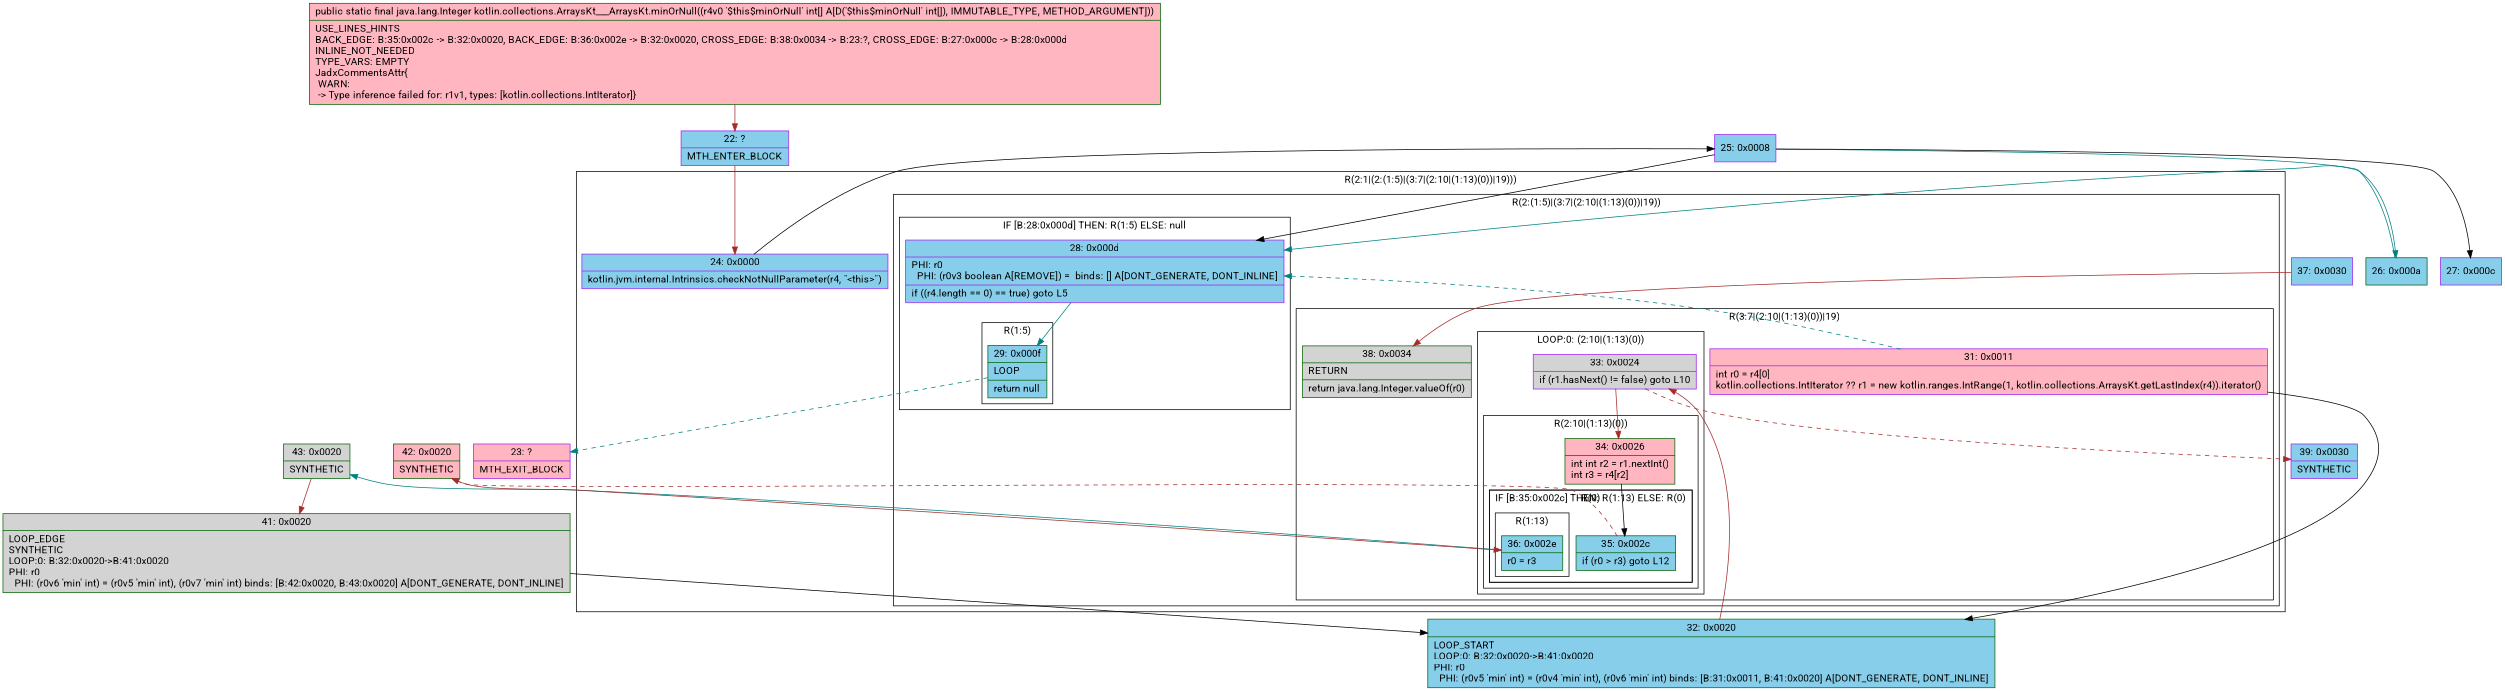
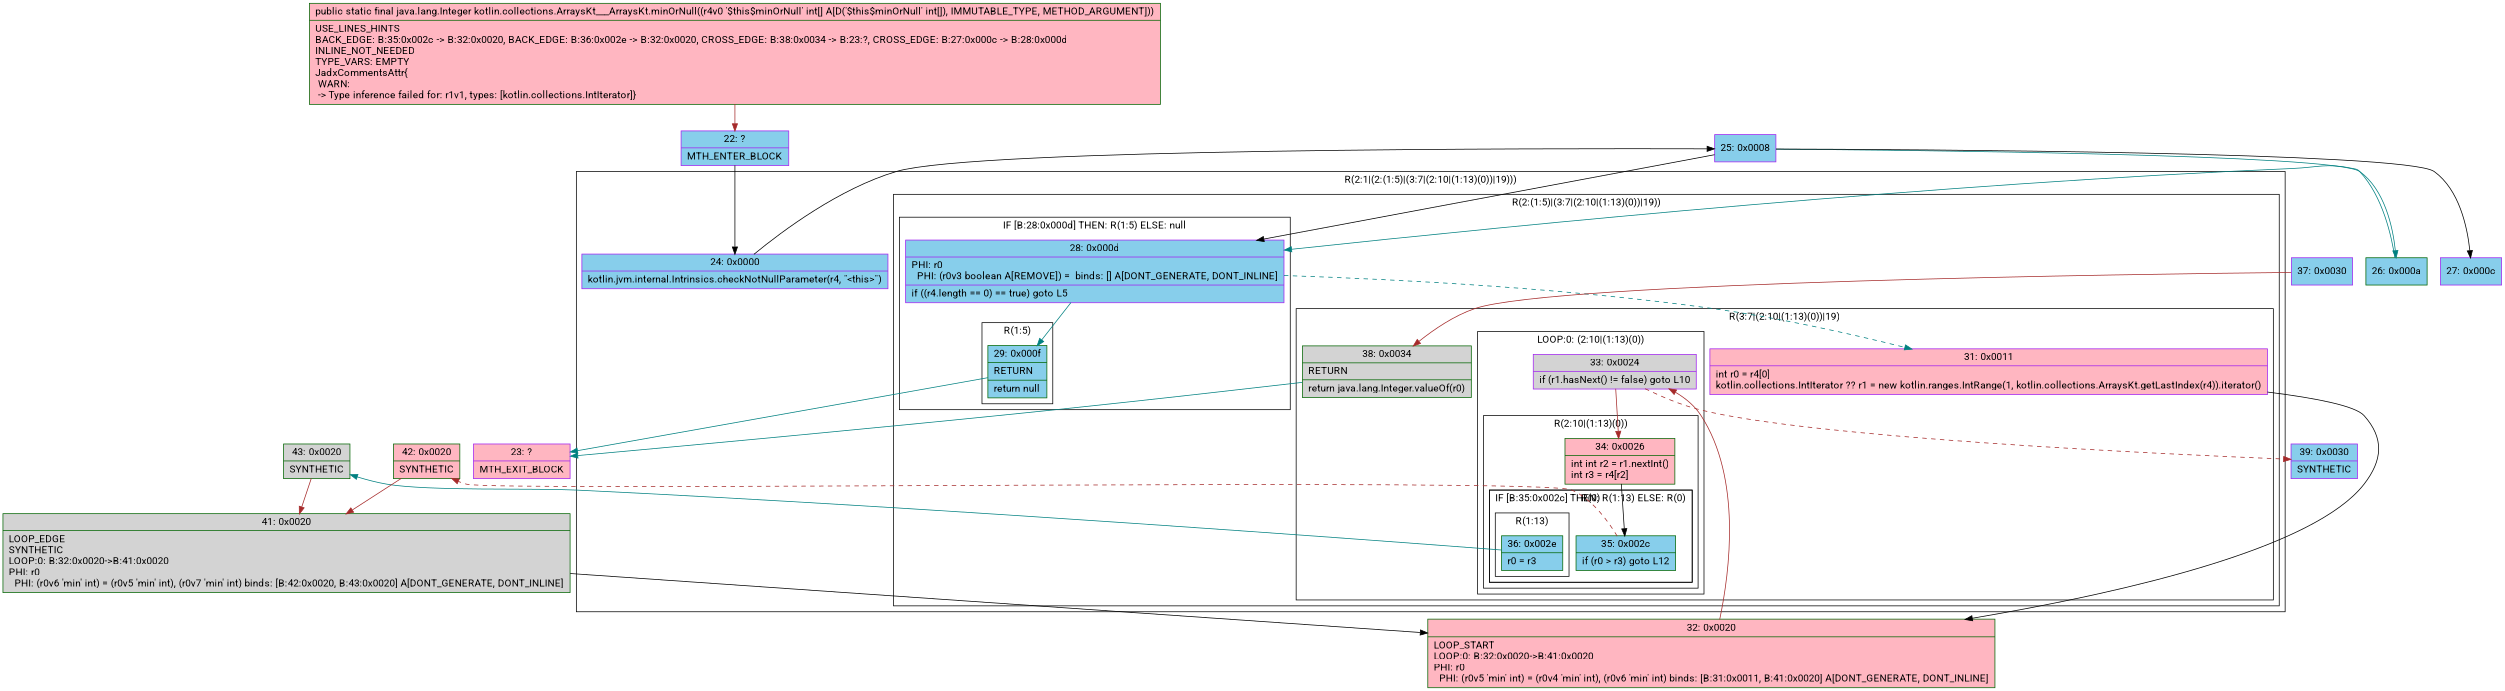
(735, 206) -> (735, 206)
(1614, 298) -> (1628, 298)
(1007, 371) -> (1014, 371)
(783, 414) -> (783, 414)
none -> (940, 421)
(972, 515) -> (377, 494)
(1711, 653) -> (1711, 653)
